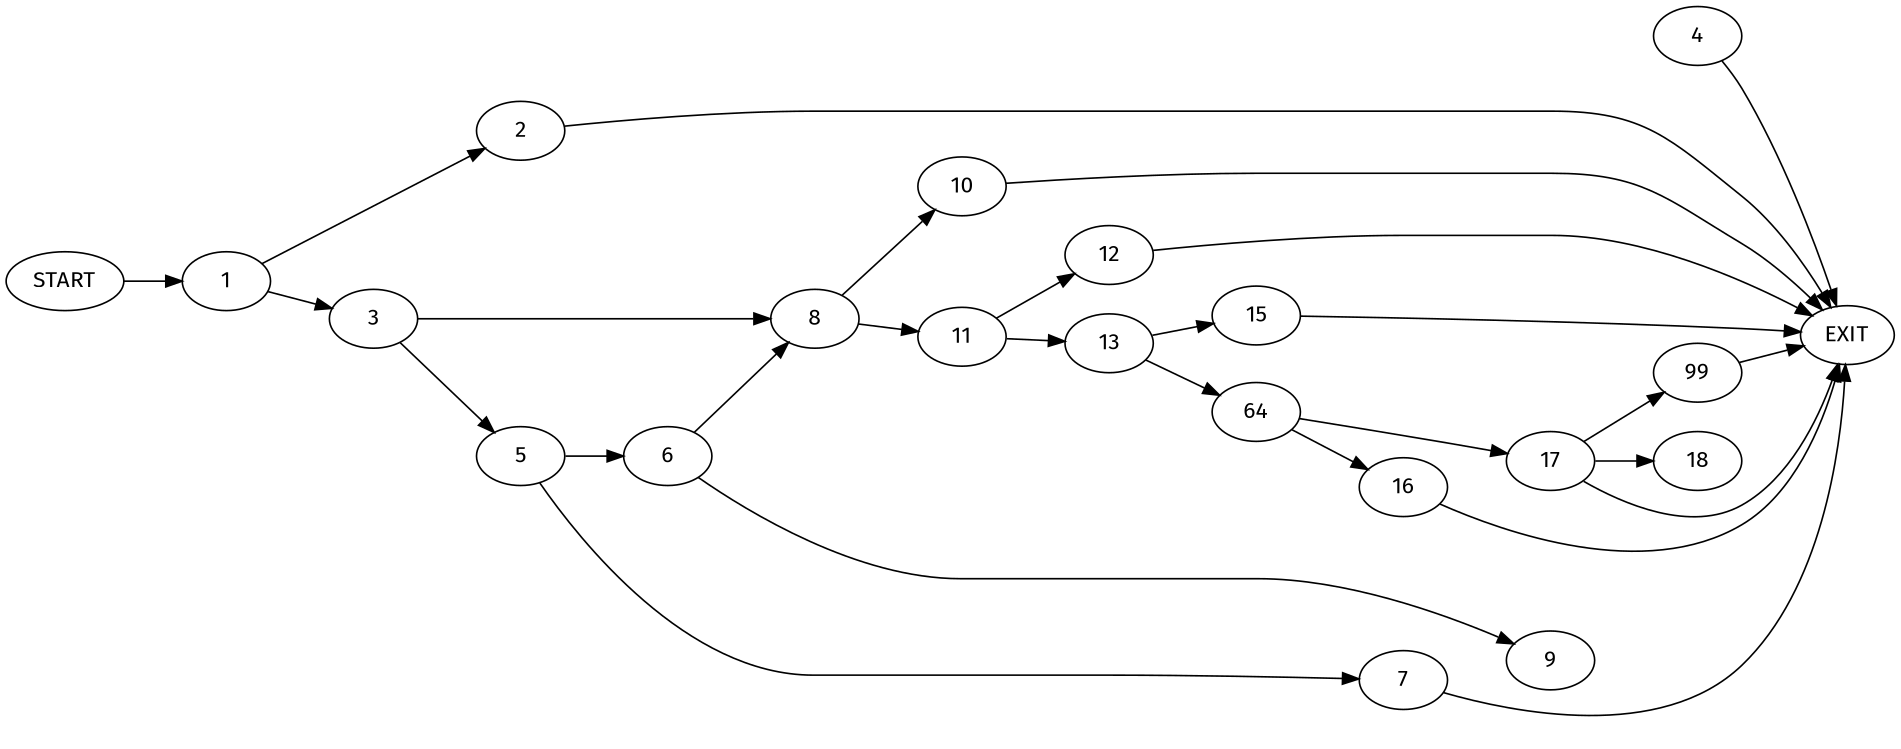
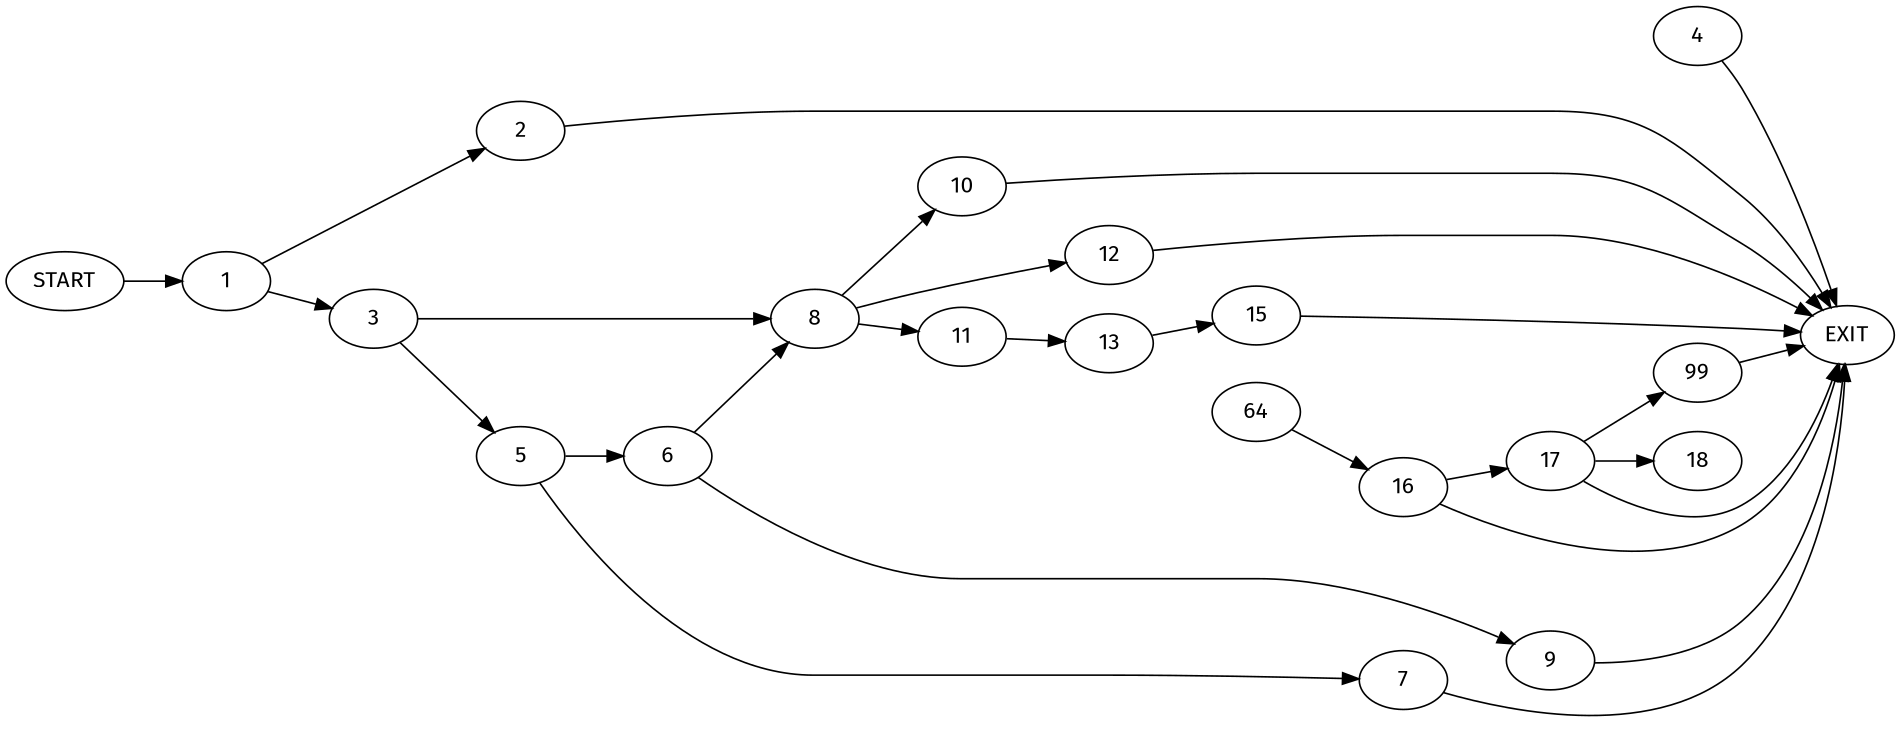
(1028, 300) -> (953, 285)
(1175, 374) -> none
(1395, 434) -> (1469, 476)
none -> (1778, 580)
